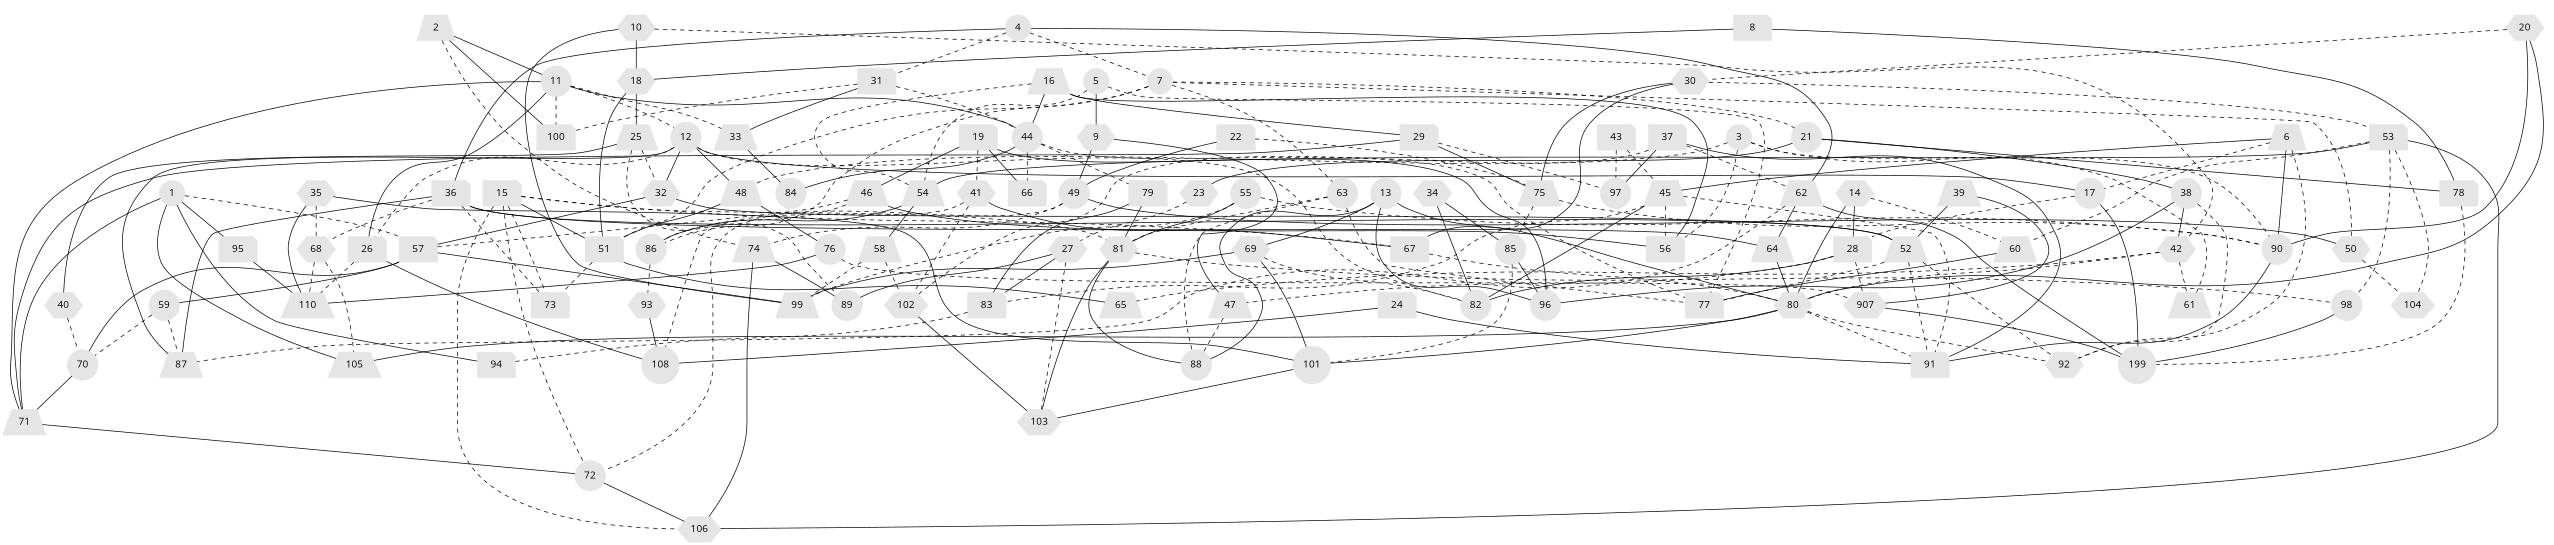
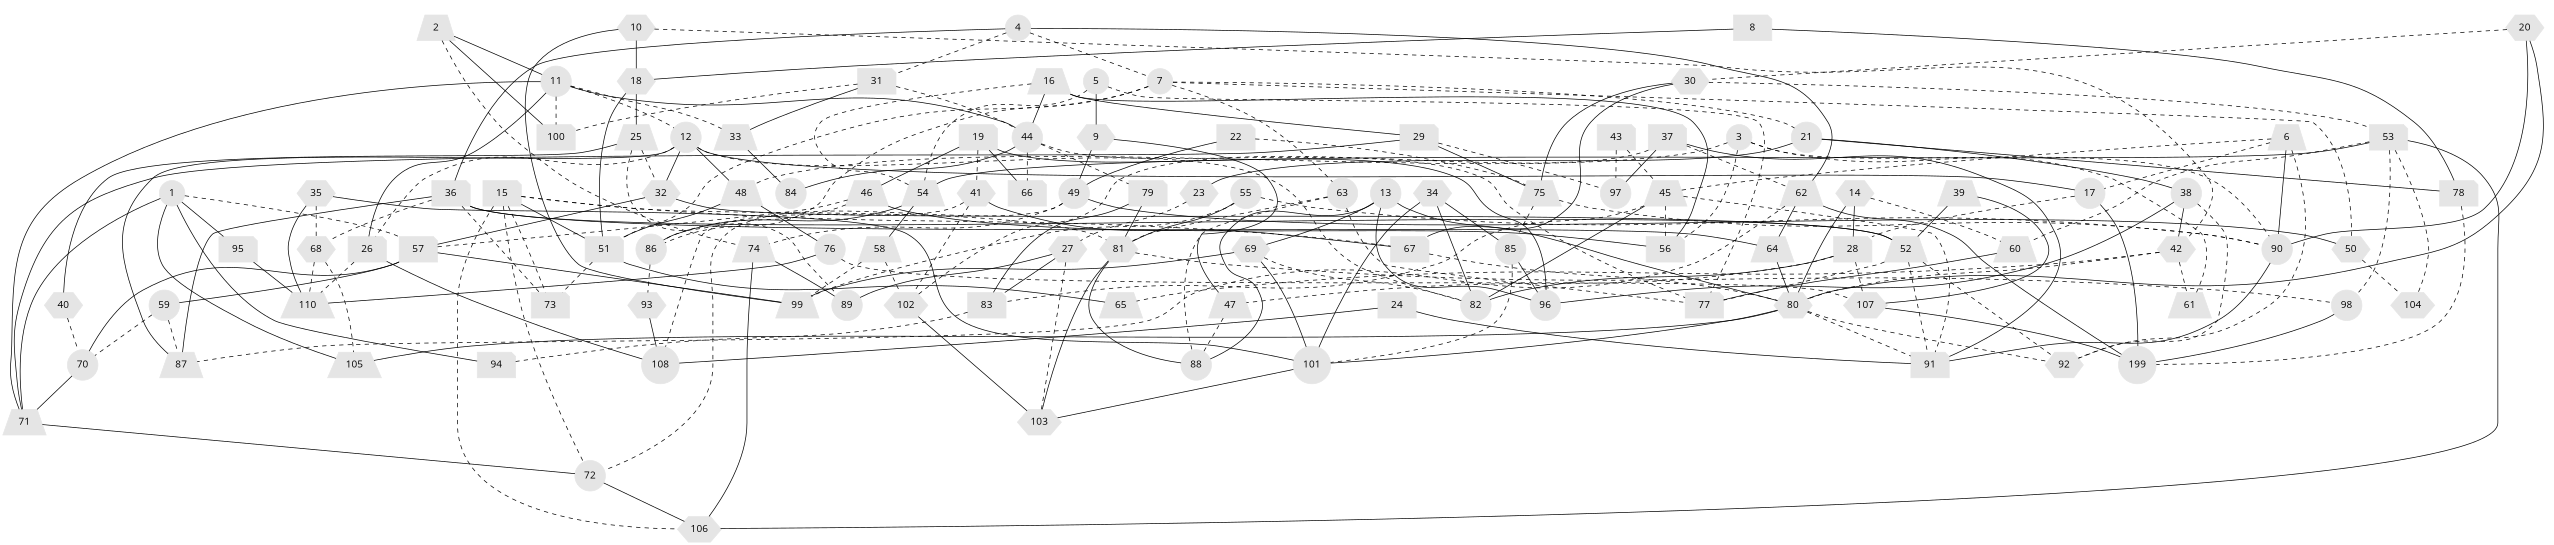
(1902, 166) -> (1902, 166)
none -> (1365, 260)
(1866, 305) -> (1866, 305)
